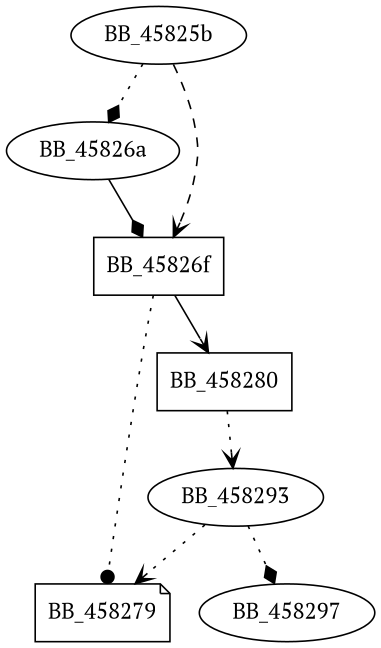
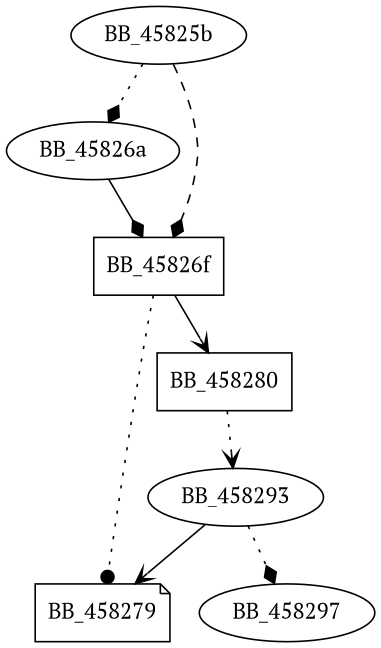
(197, 143) -> (197, 141)
(176, 549) -> (176, 549)
